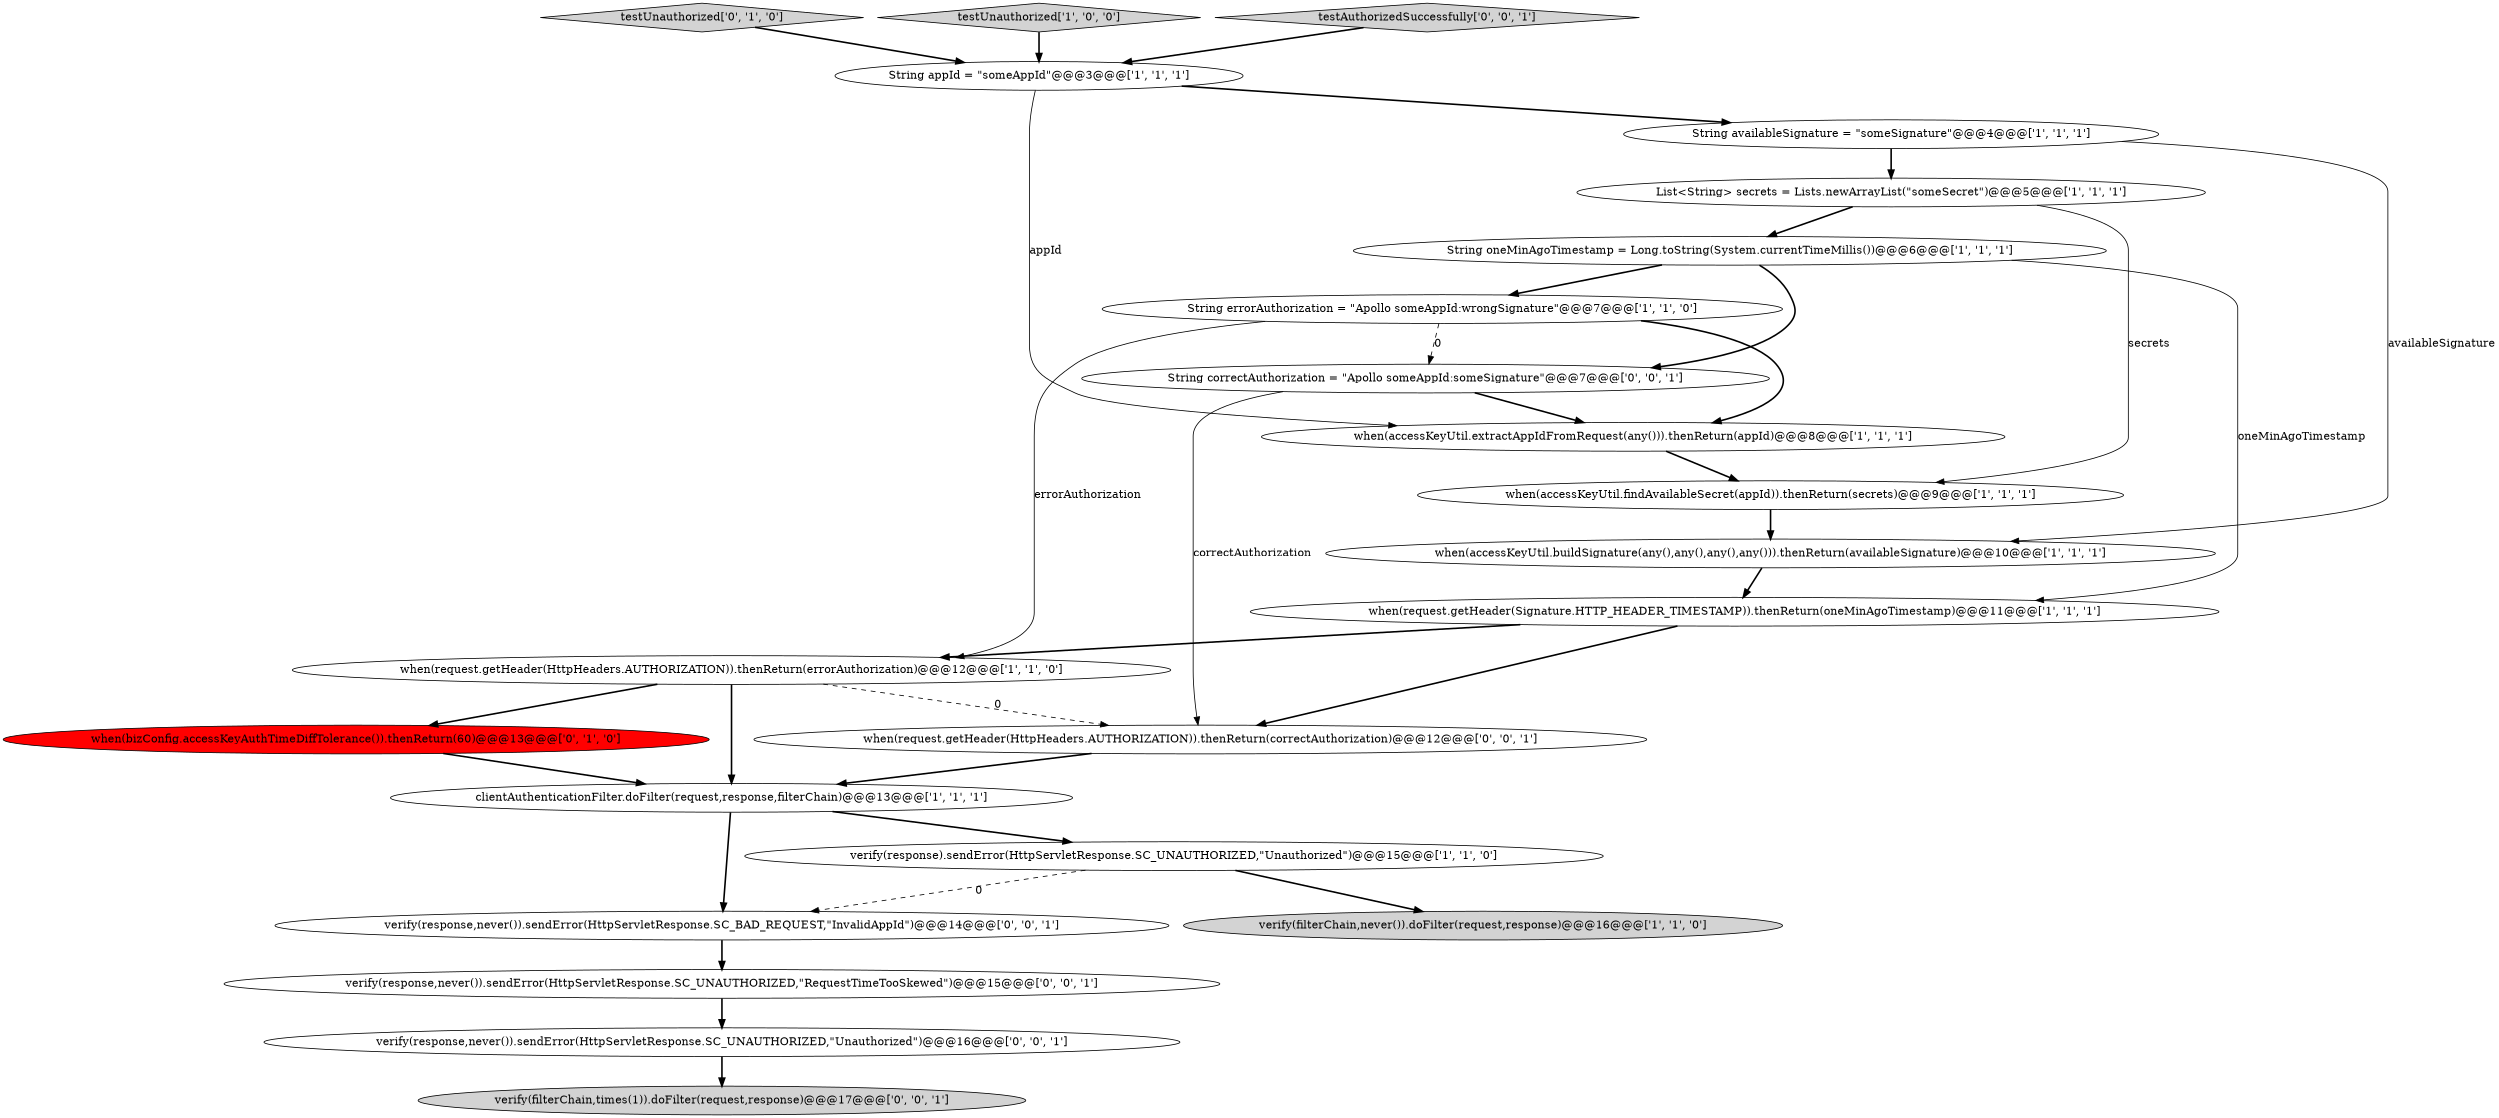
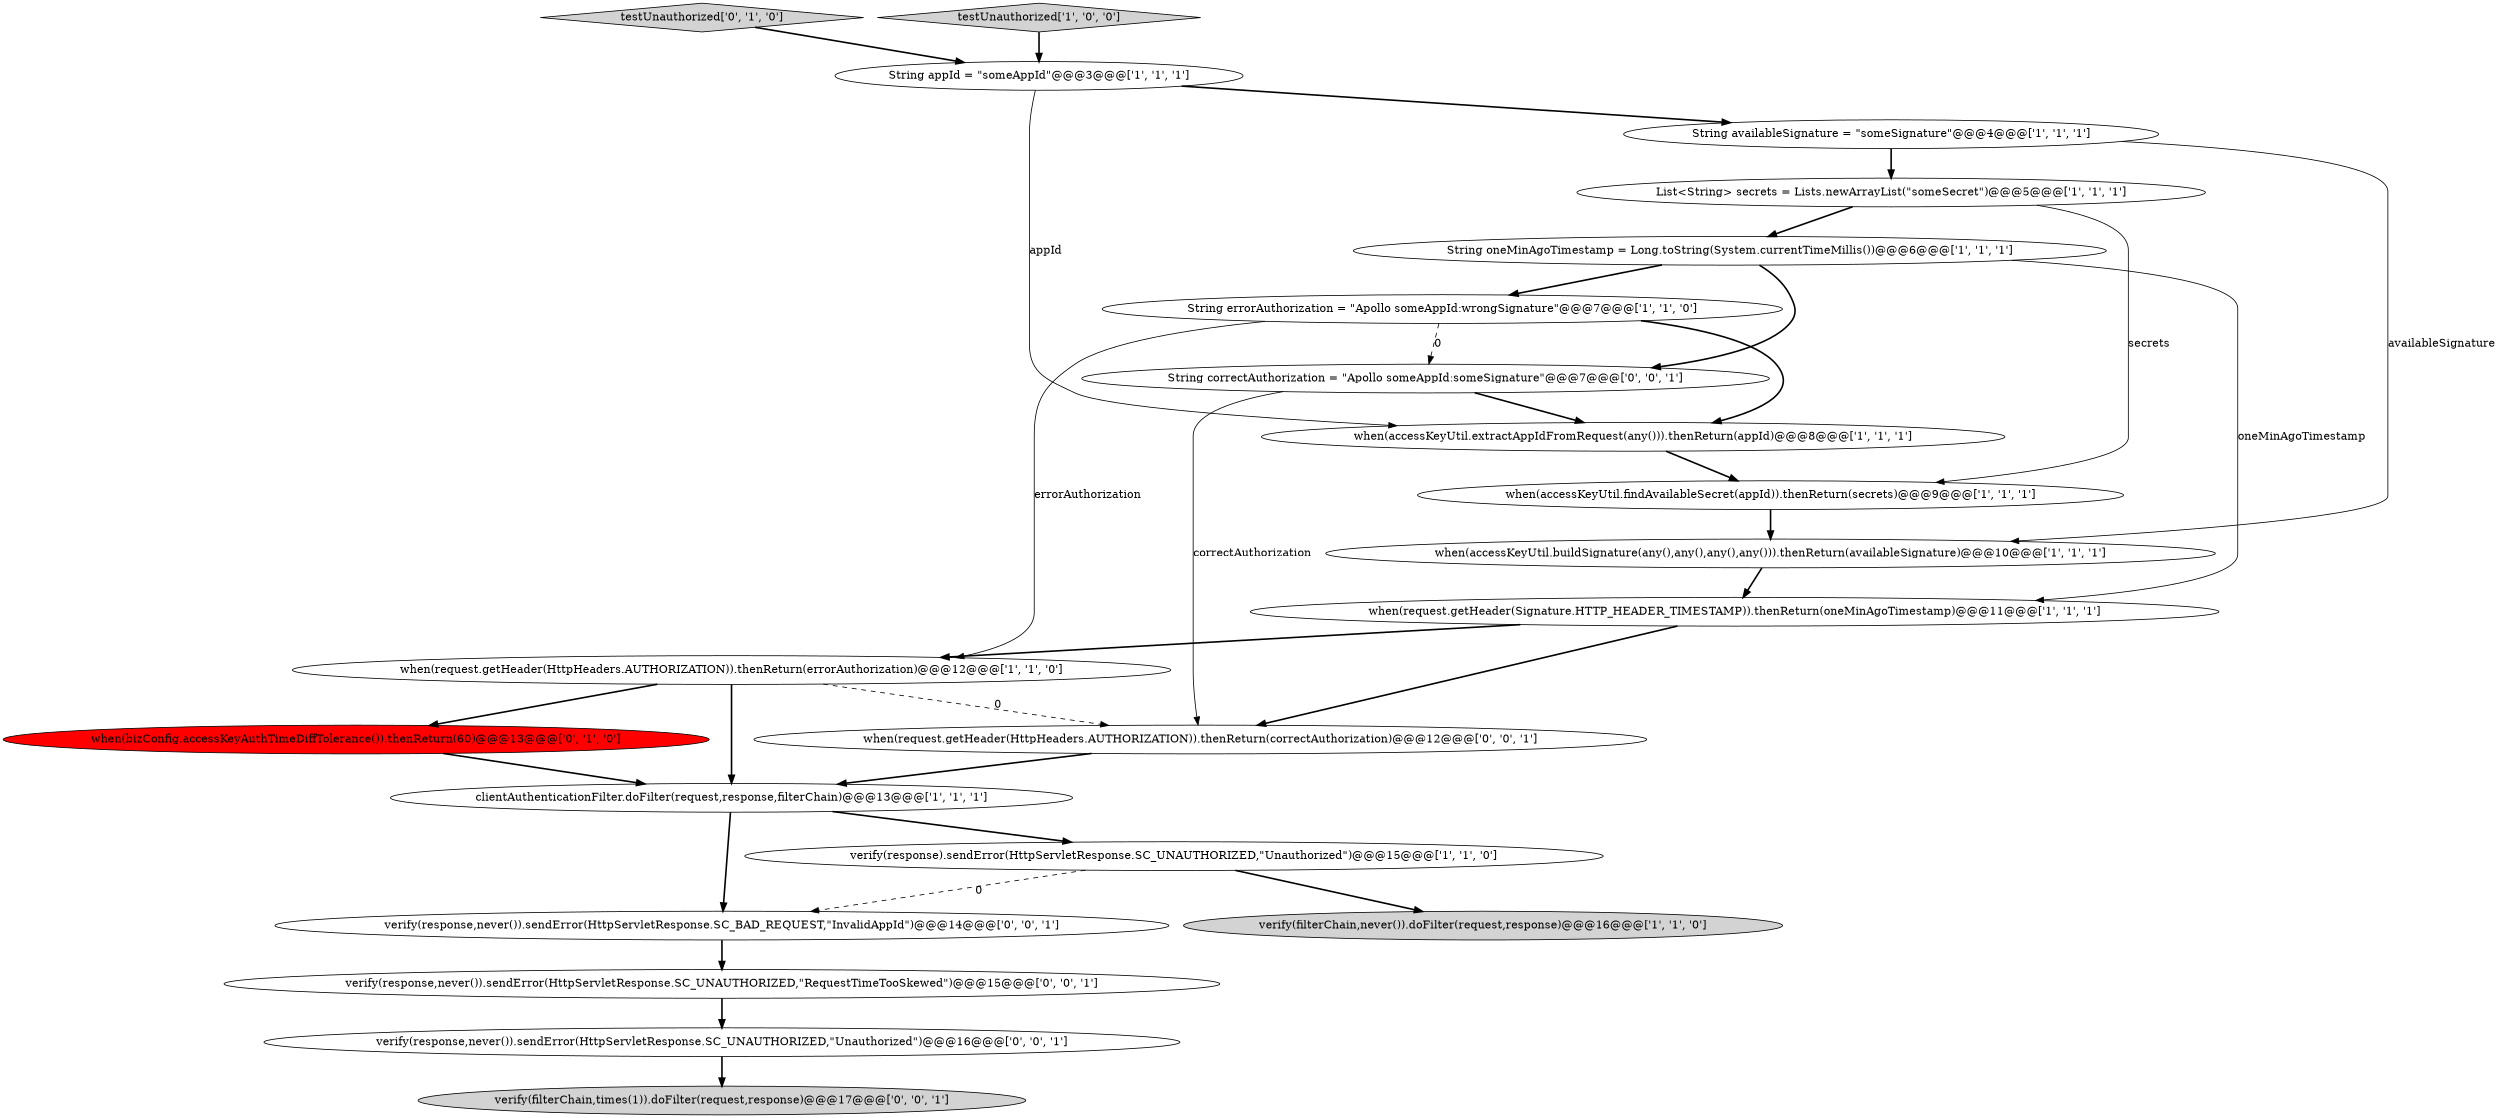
(1427, 18) -> none
